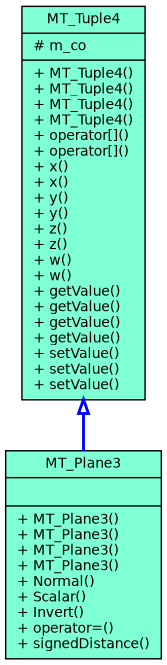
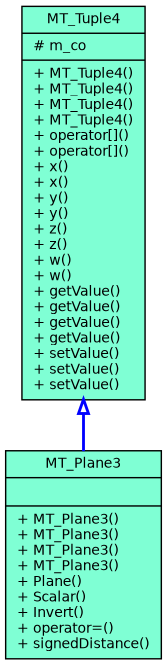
(56, 582) -> (50, 582)
